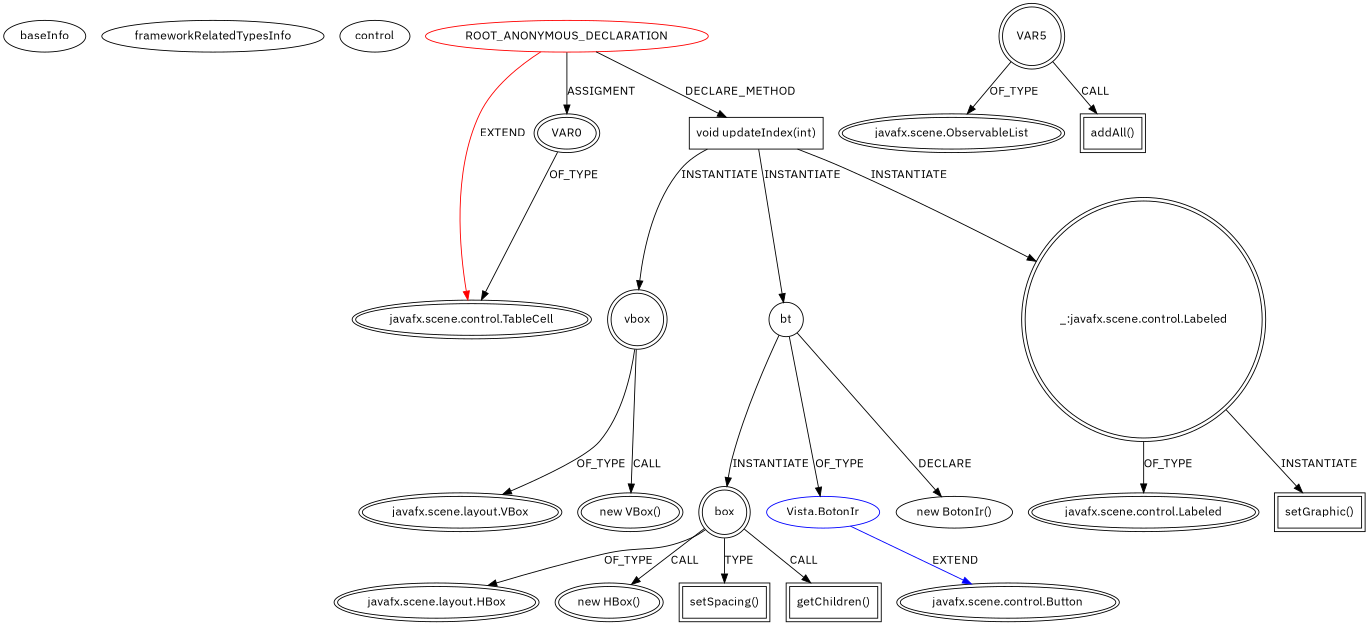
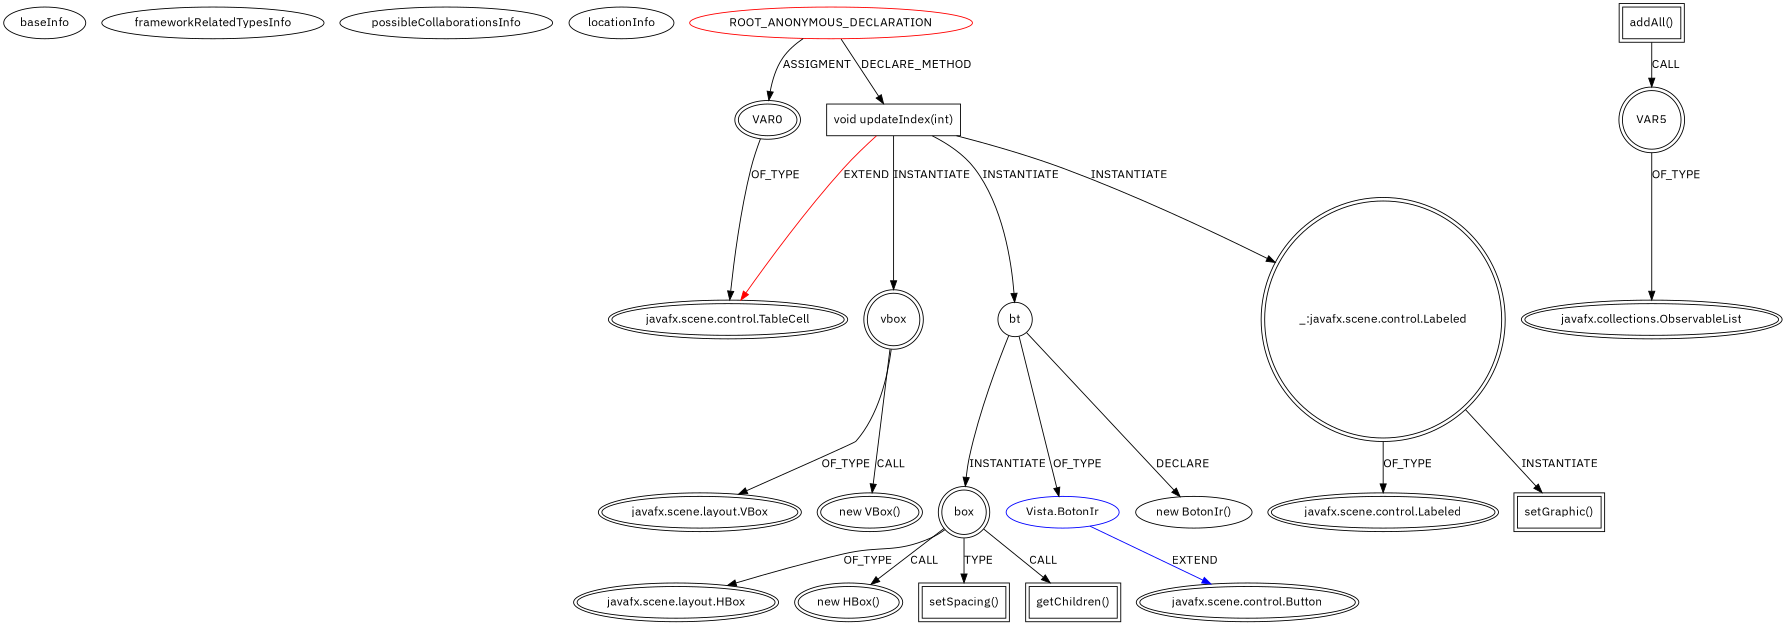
none -> (446, 23)
(375, 36) -> (621, 23)
(1072, 84) -> (1652, 60)
(952, 133) -> (1652, 320)
(466, 158) -> (807, 211)
